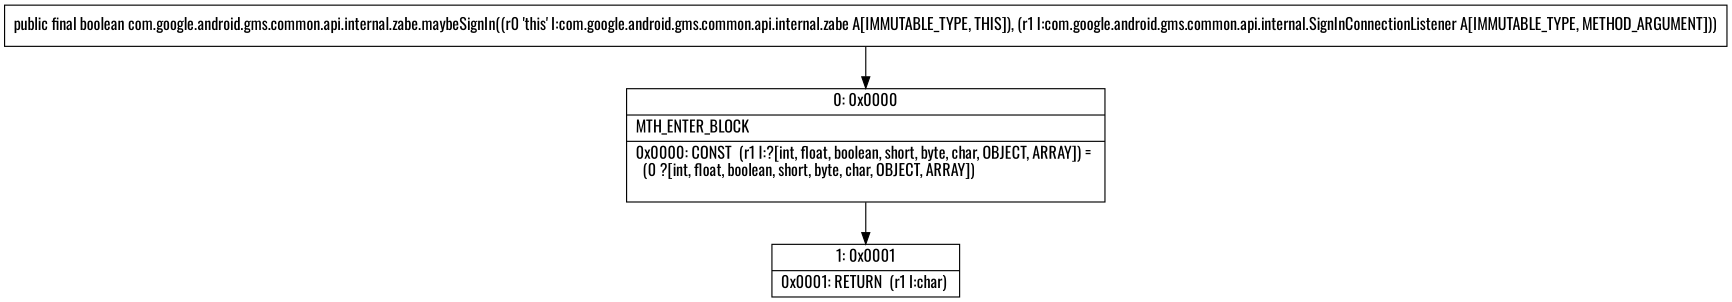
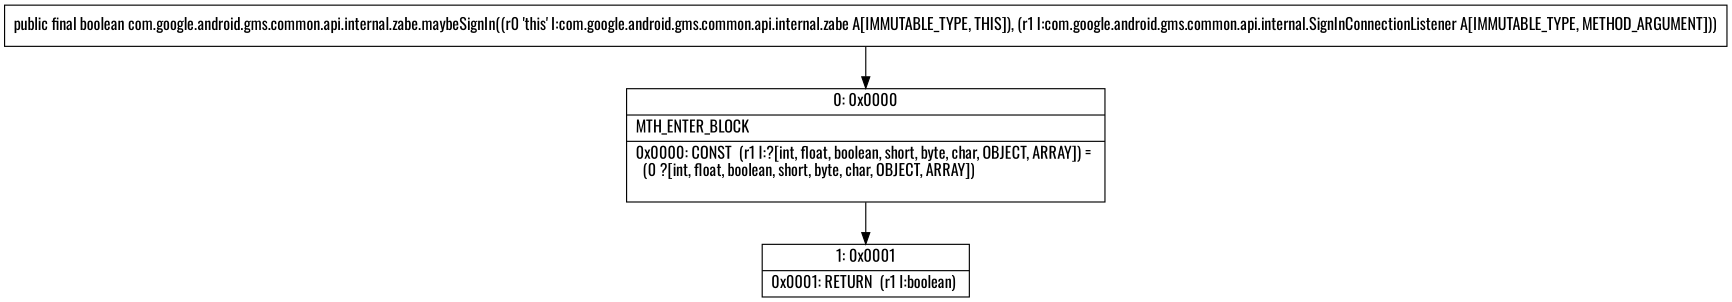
(866, 283) -> (866, 283)
